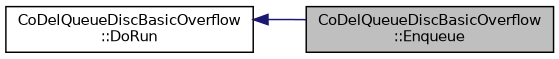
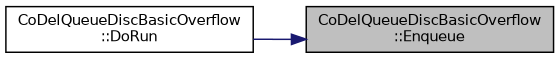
(287, 20) -> (272, 39)
